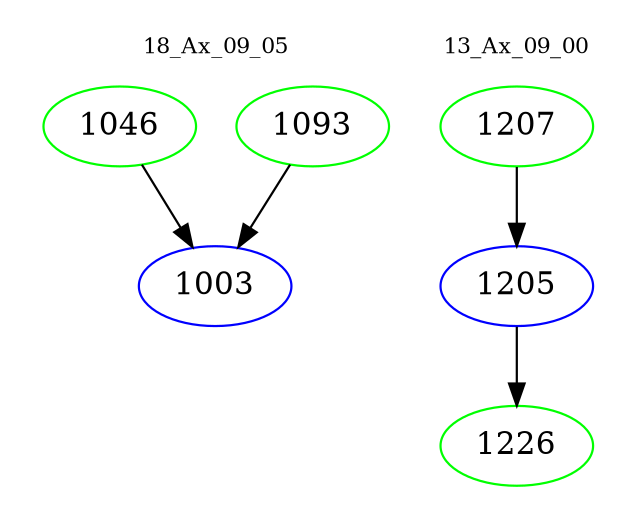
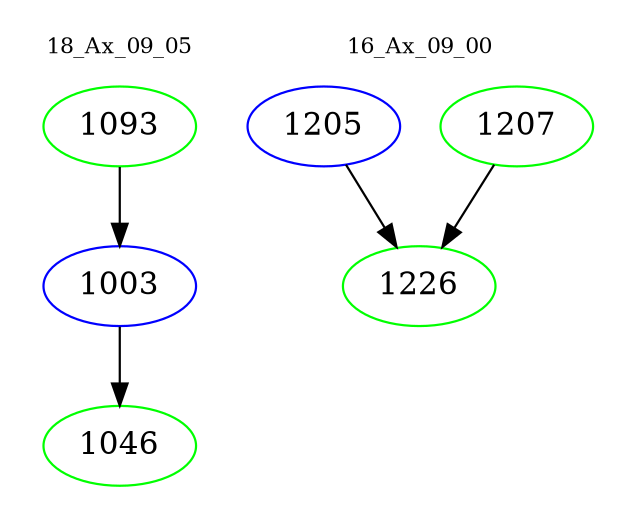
(517, 48) -> (420, 48)
(517, 195) -> (474, 196)
(161, 196) -> (120, 355)
